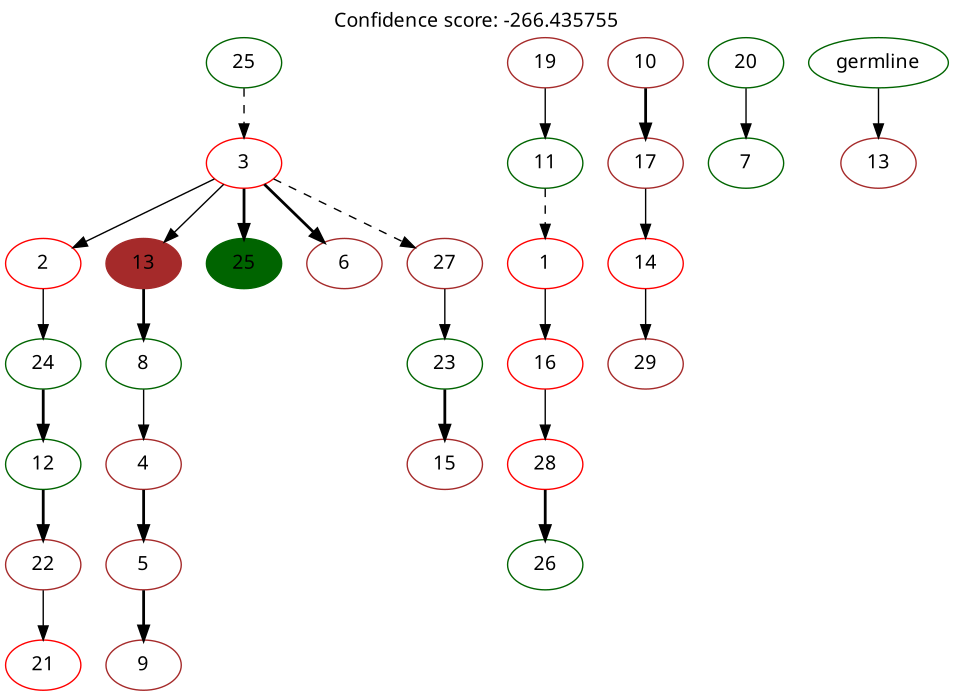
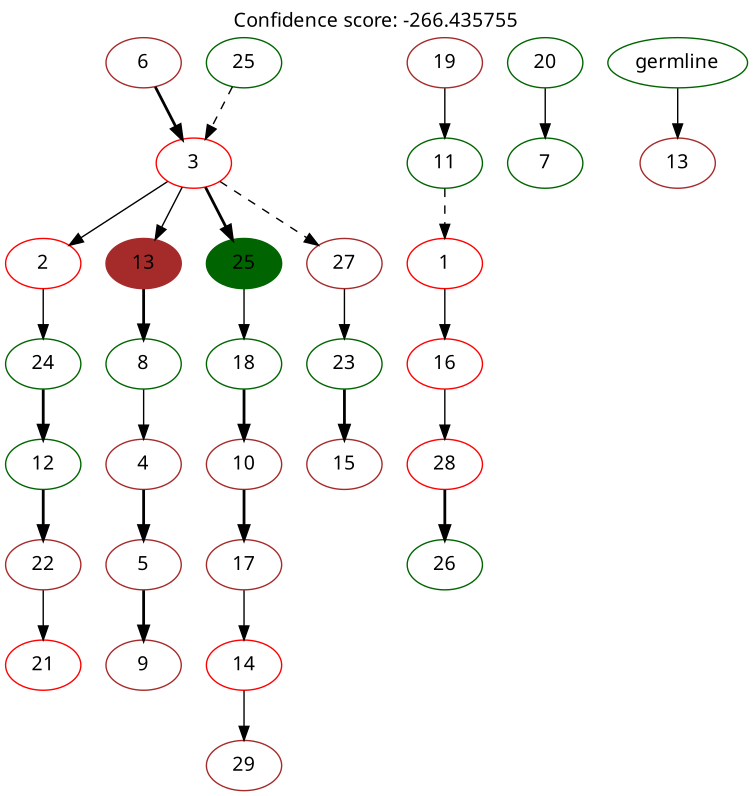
(289, 208) -> (166, 107)
none -> (244, 364)
